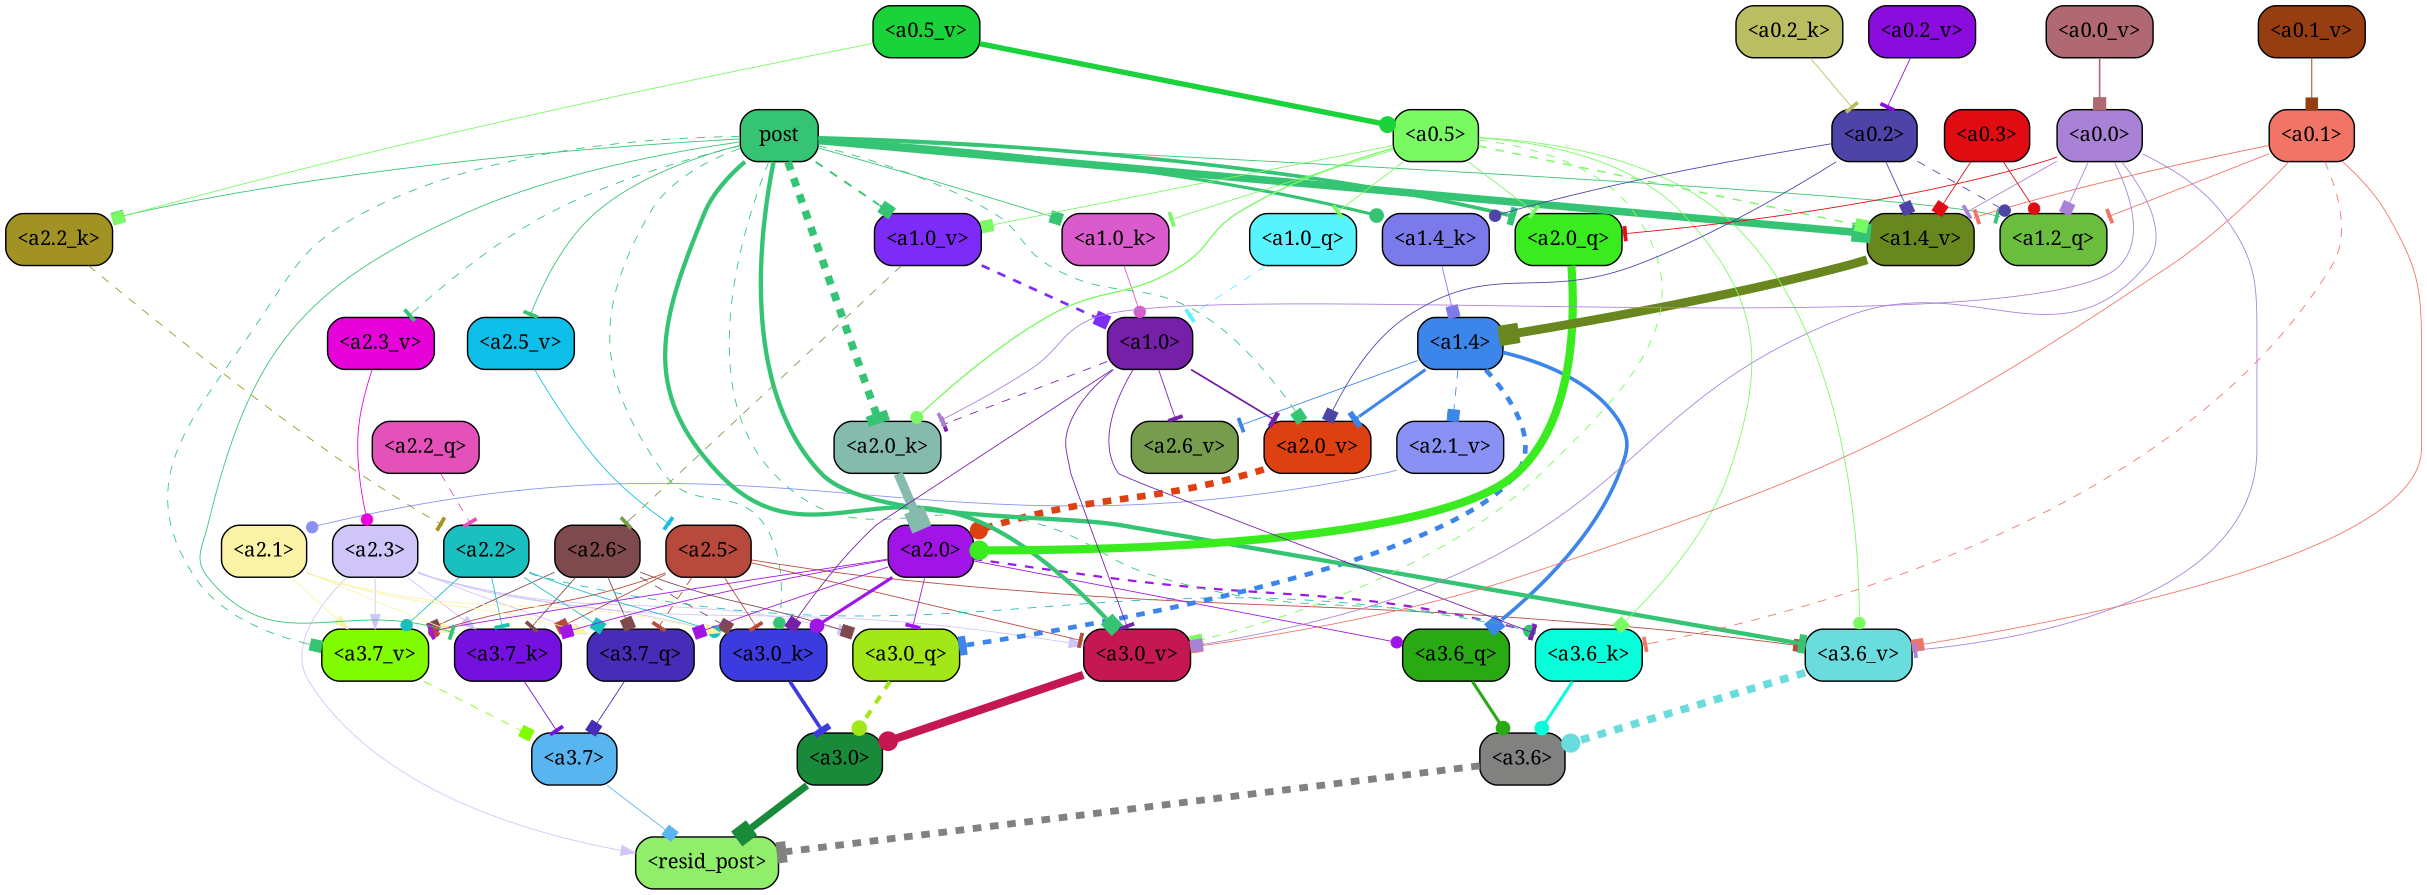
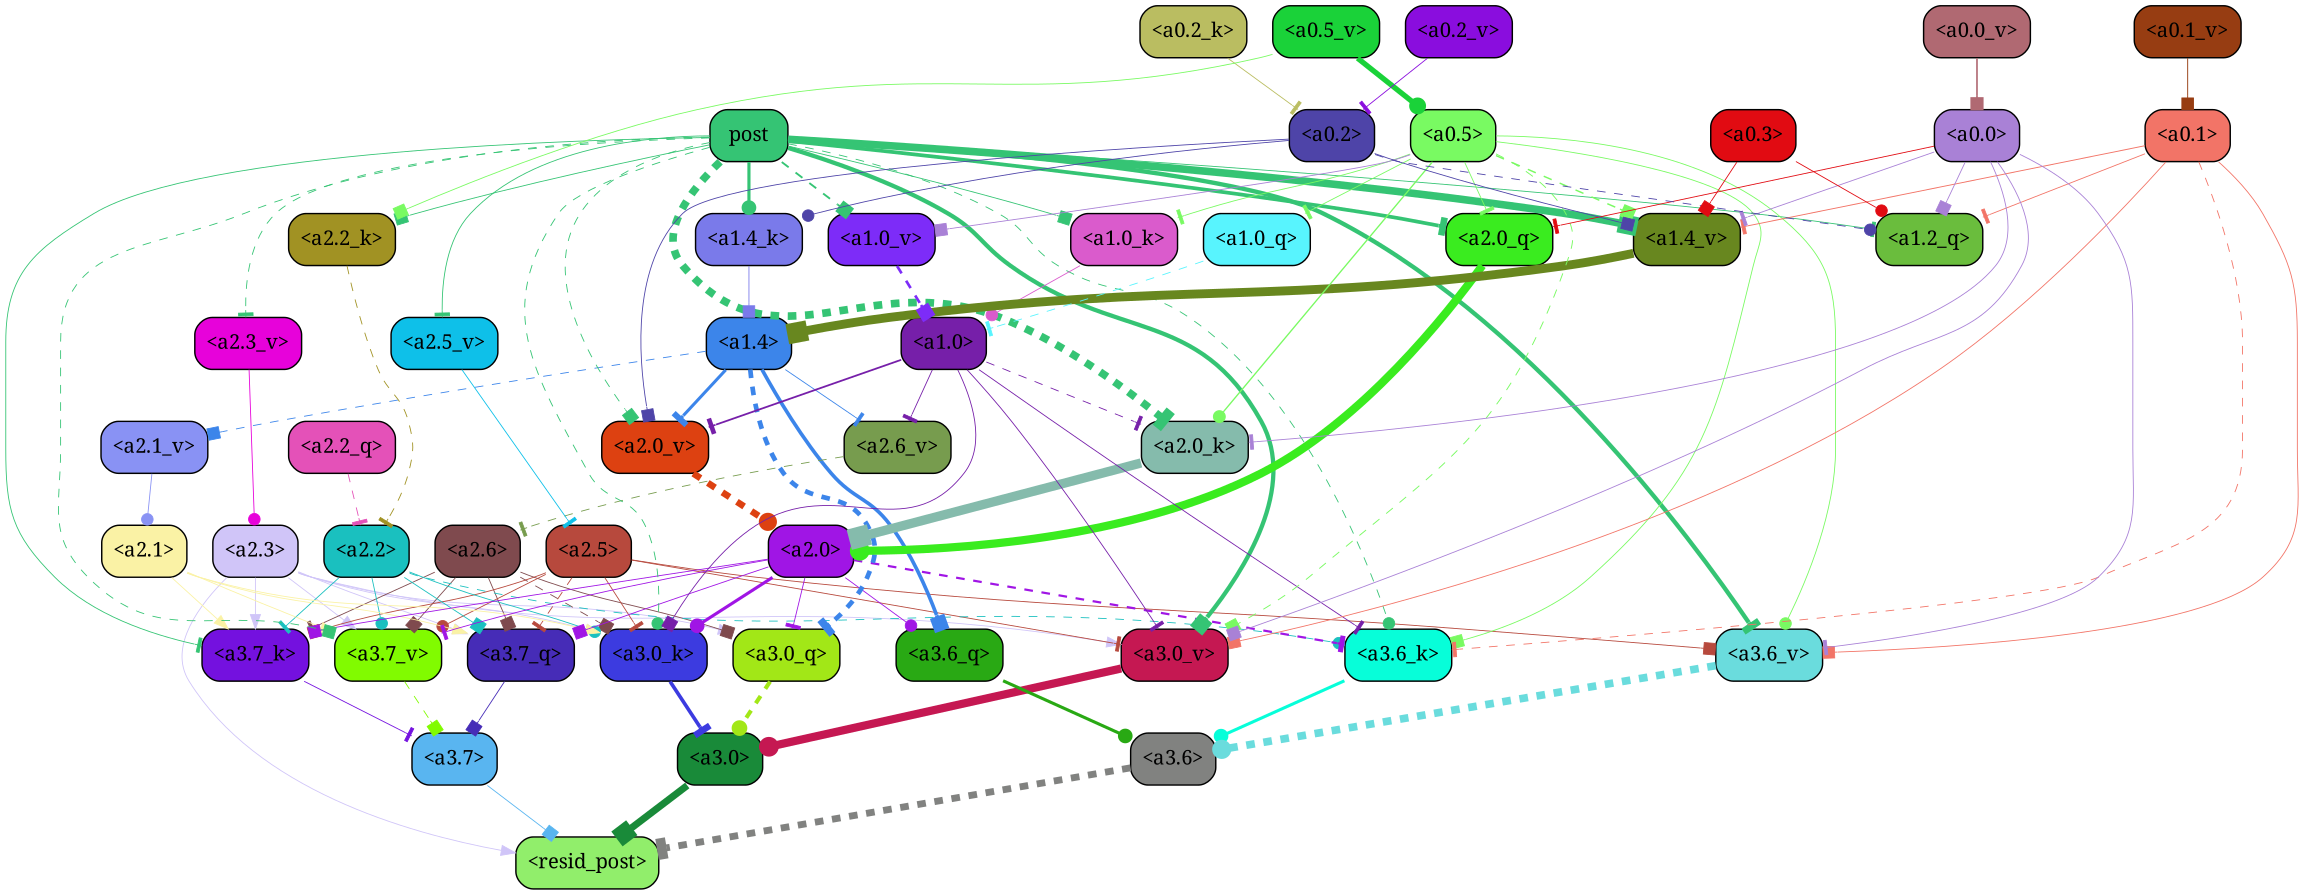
(1184, 187) -> (1181, 196)
(765, 393) -> (684, 486)
